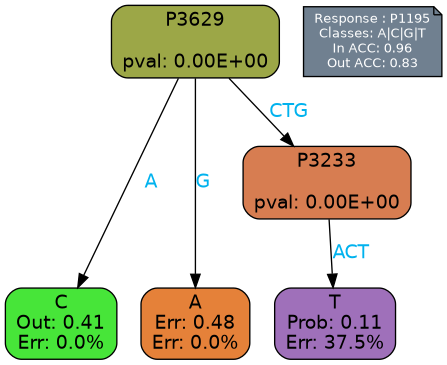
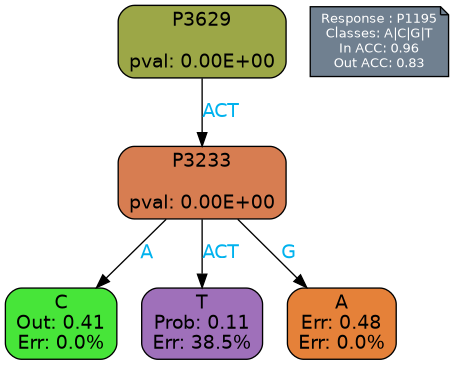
(289, 112) -> (221, 112)
(195, 176) -> (267, 249)
(131, 177) -> (136, 249)
(335, 324) -> (202, 324)
